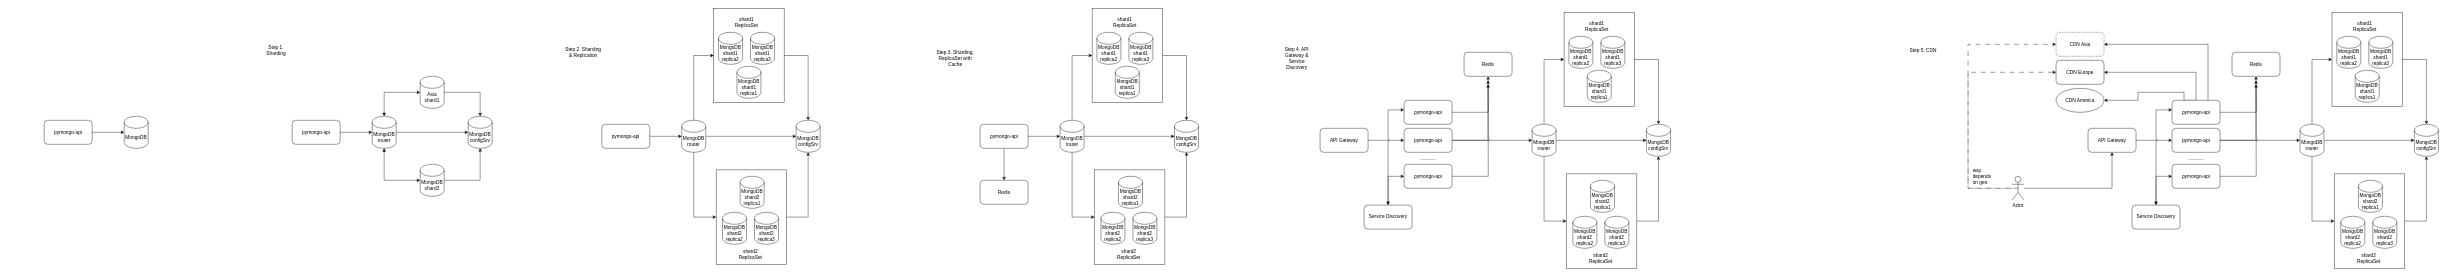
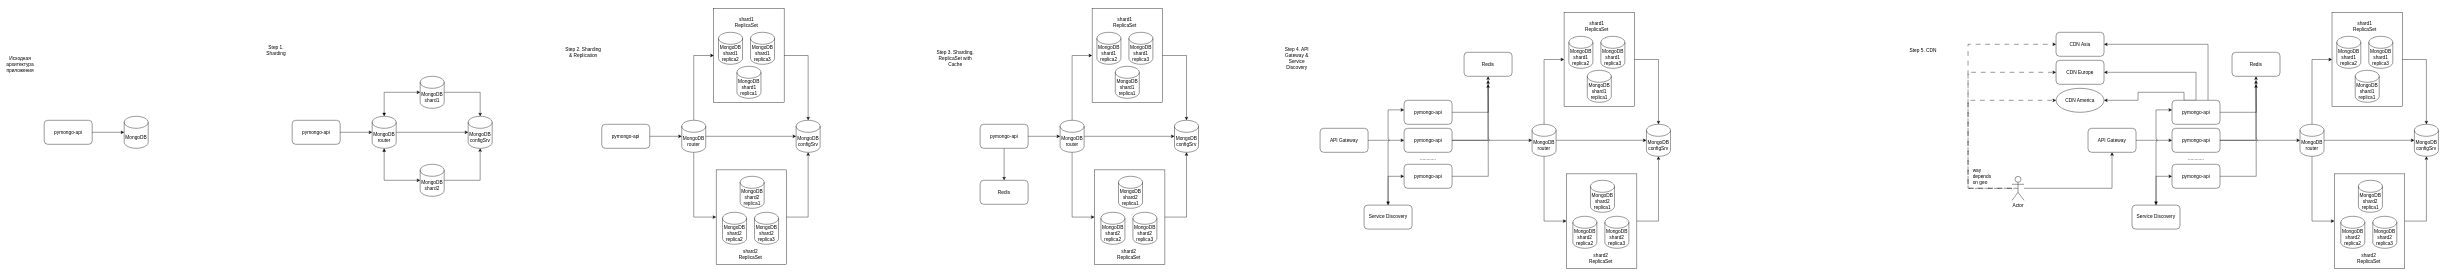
(2080, 44) -> (2080, 44)
none -> (20, 64)
(432, 97) -> (432, 97)
none -> (2052, 100)
